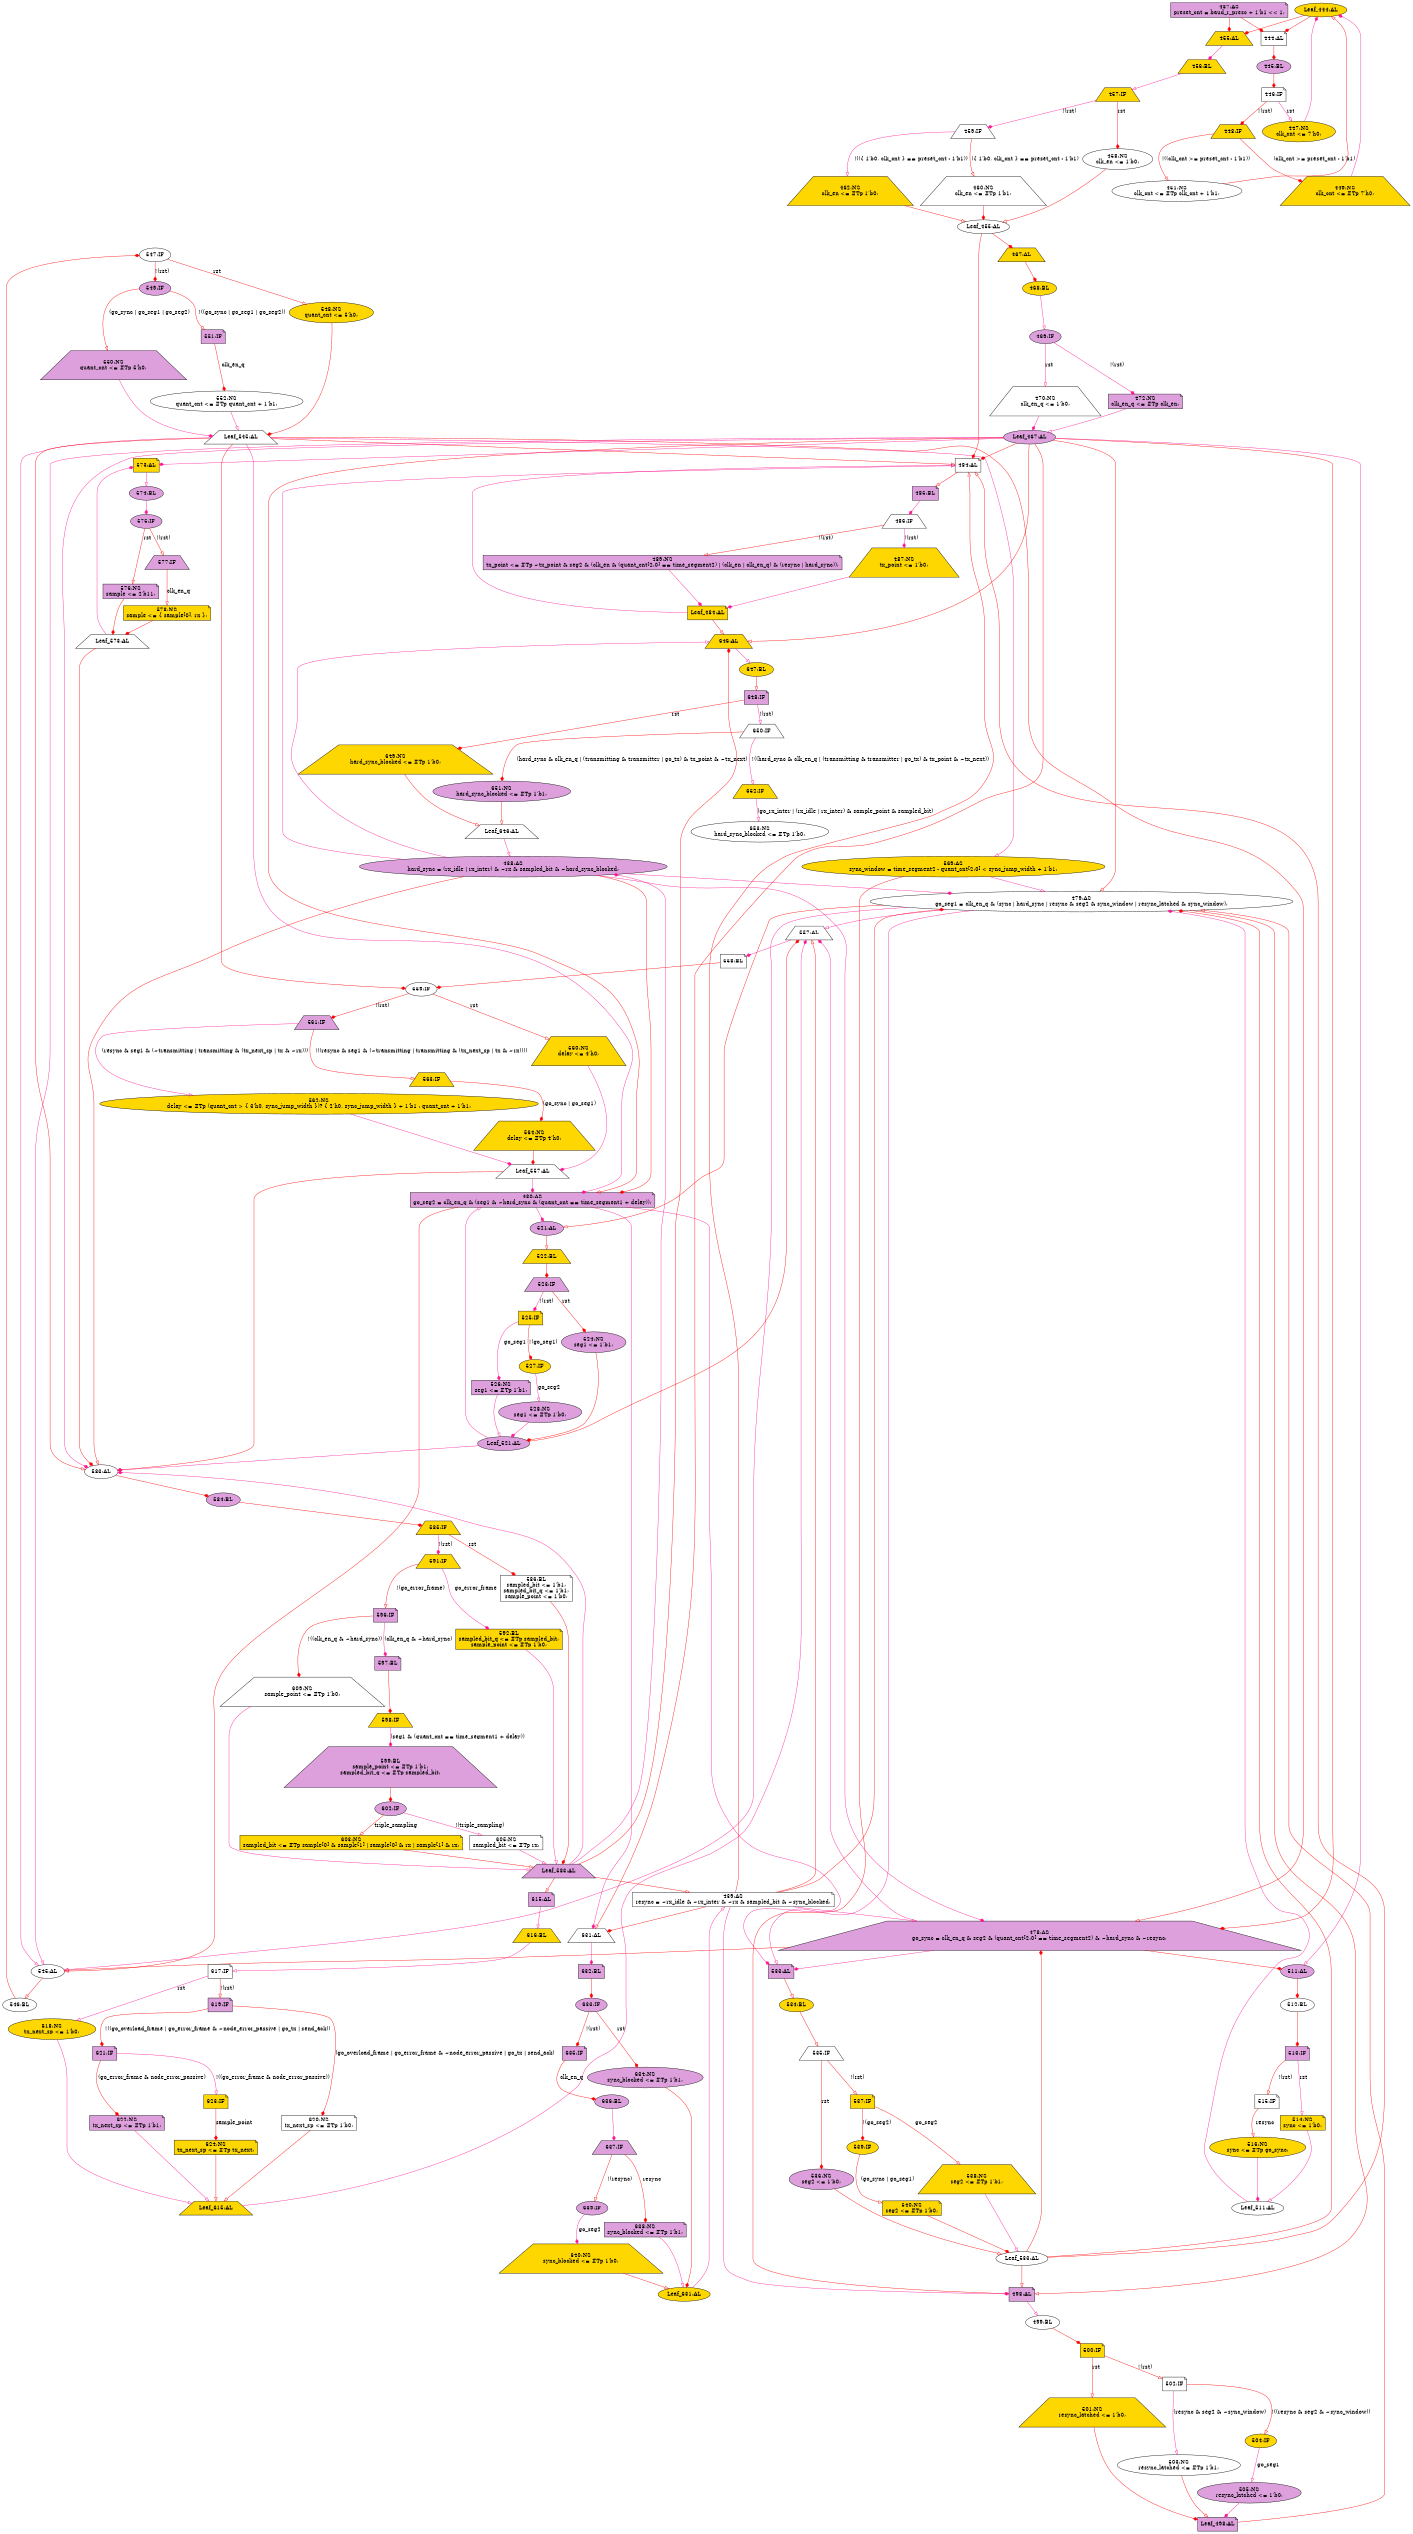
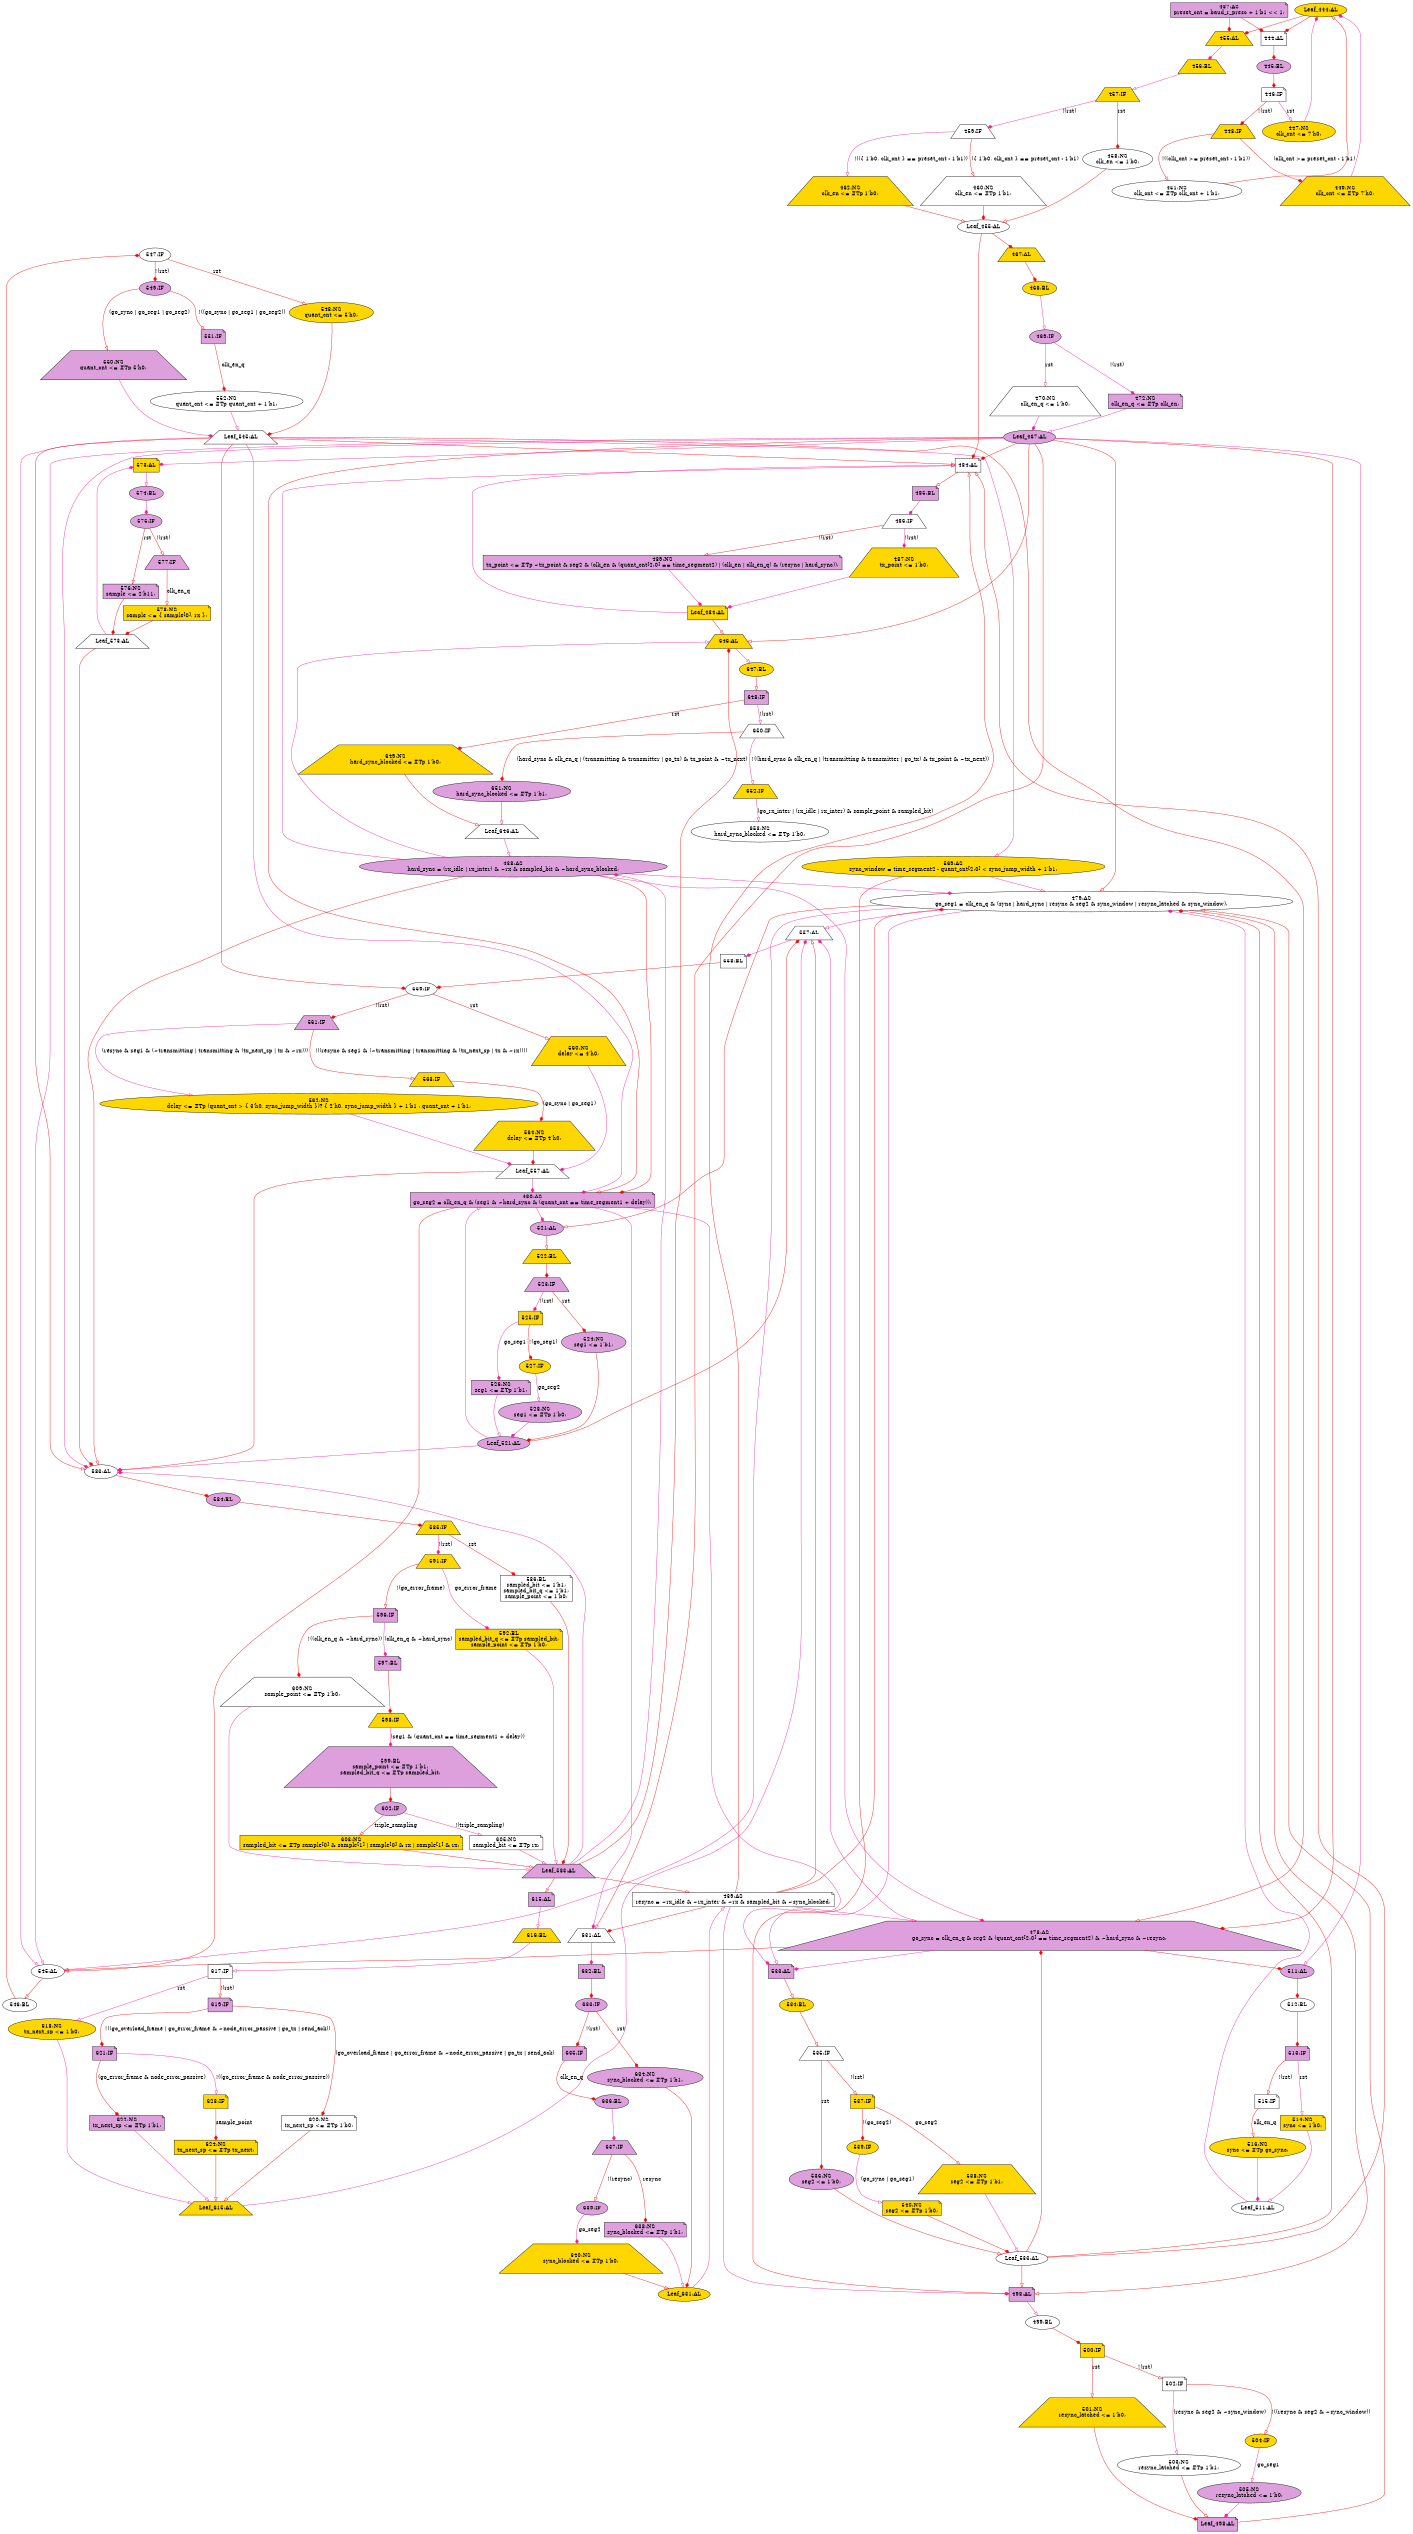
(1265, 2123) -> (1265, 2123)
(857, 2184) -> (857, 2184)
